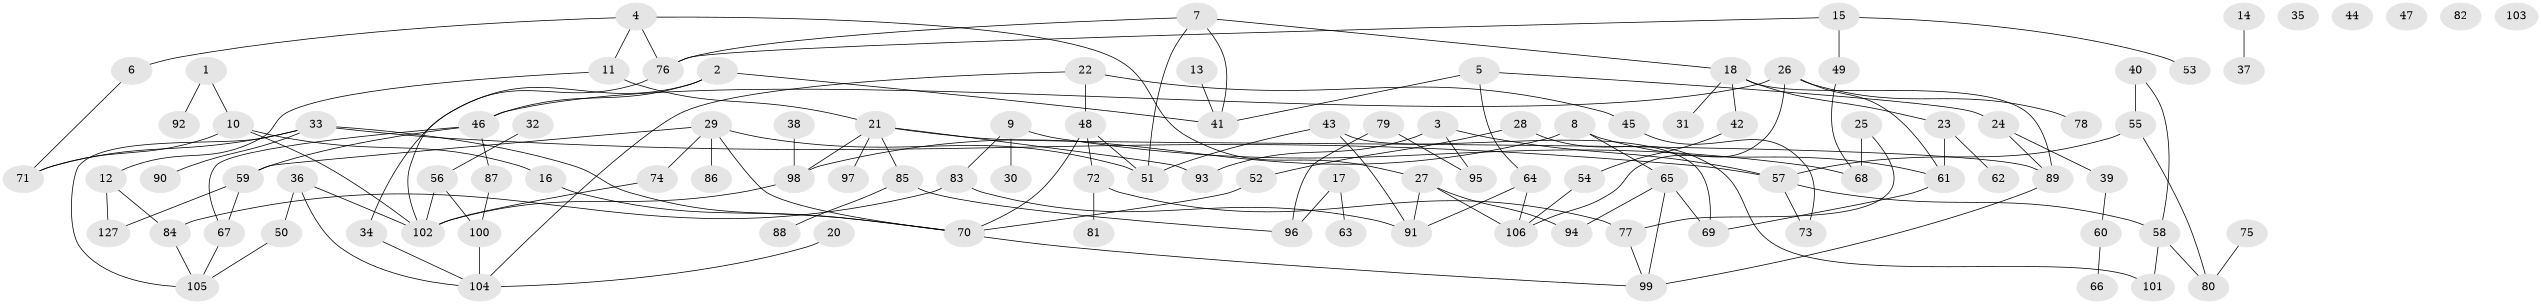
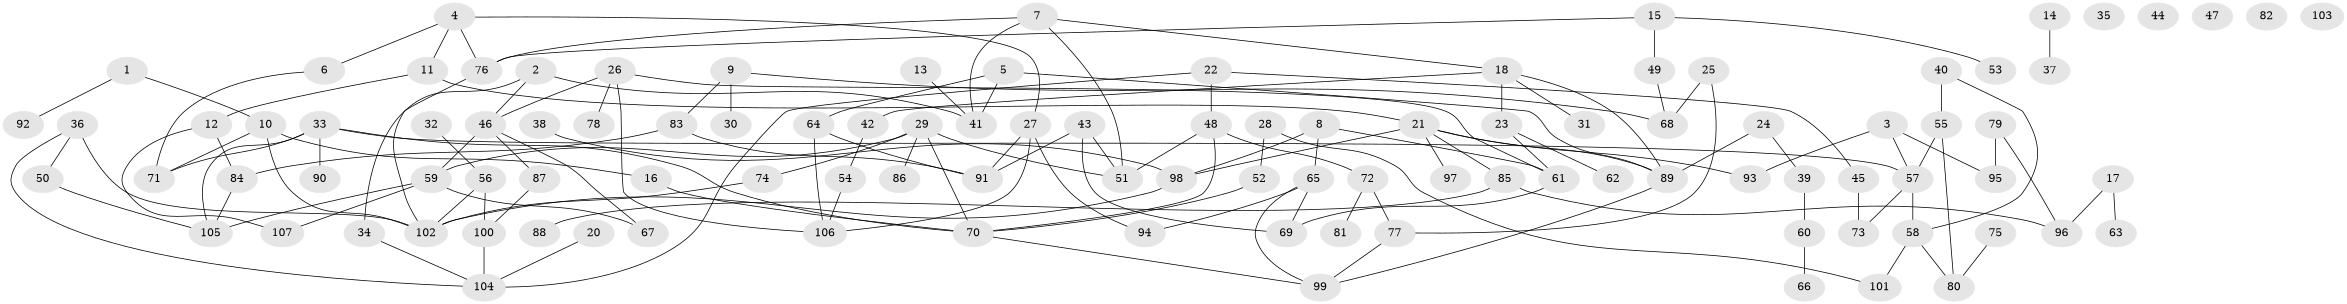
(1754, 90) -> (1427, 103)
(108, 233) -> (282, 233)
(211, 260) -> (320, 204)
